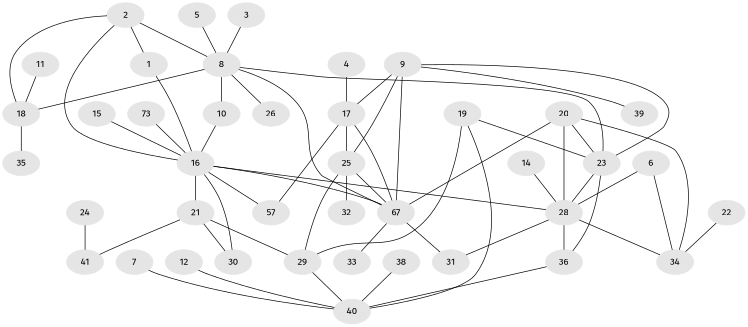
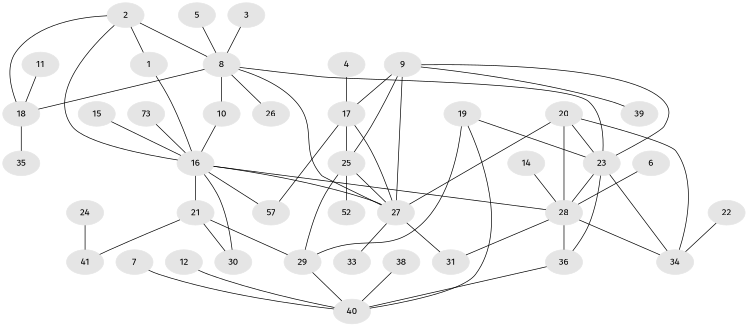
(346, 213) -> (346, 213)
(396, 213) -> (396, 213)
(663, 213) -> (638, 213)
